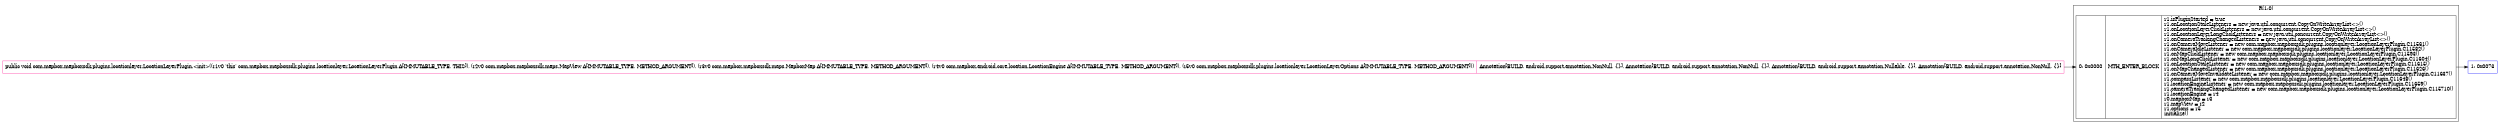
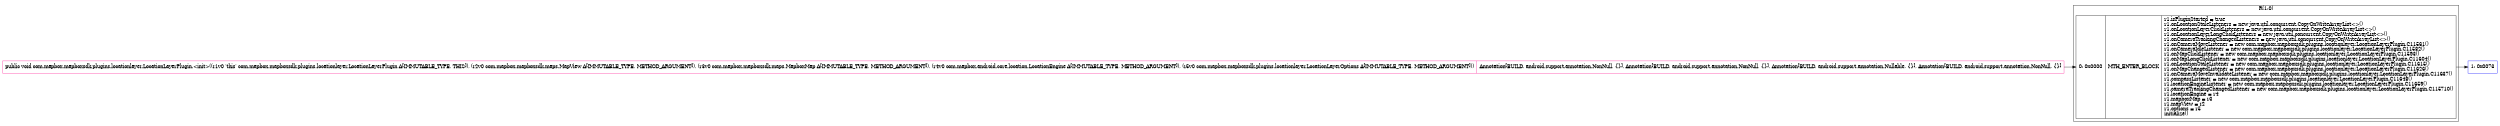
(2188, 99) -> (2188, 99)
